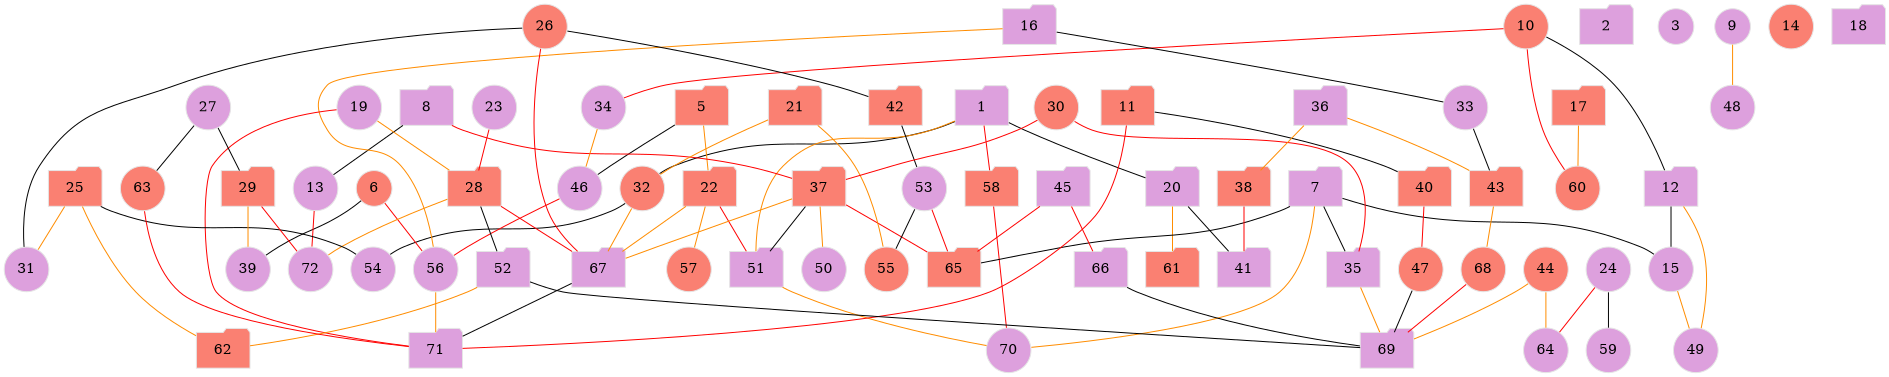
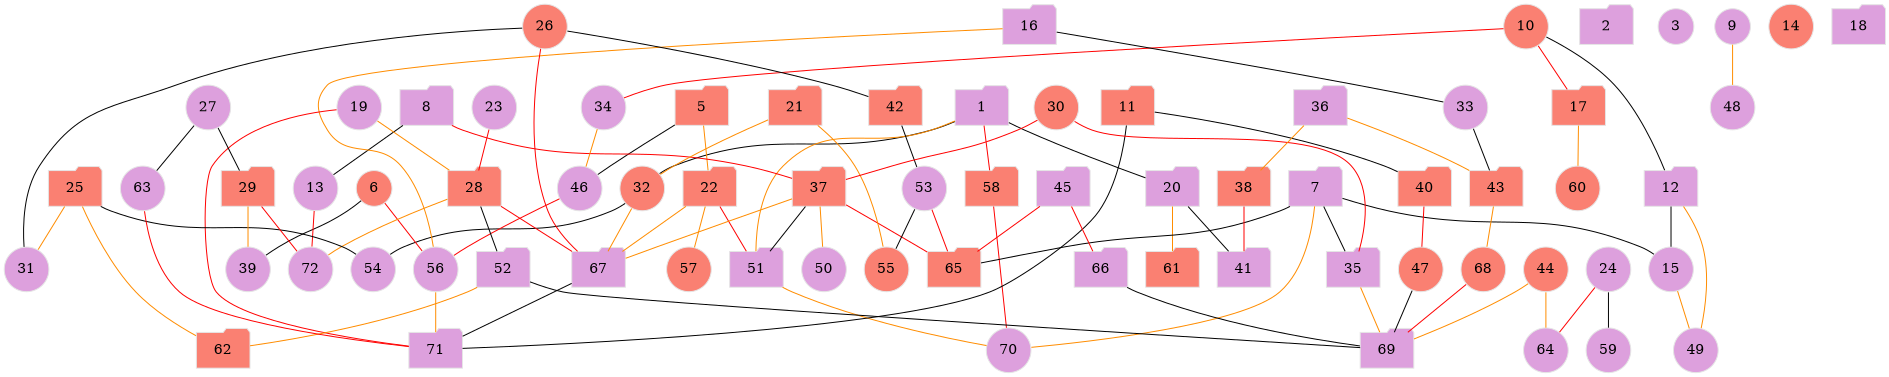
(1537, 112) -> (1553, 68)
(143, 188) -> (143, 188)
(841, 321) -> (841, 321)
